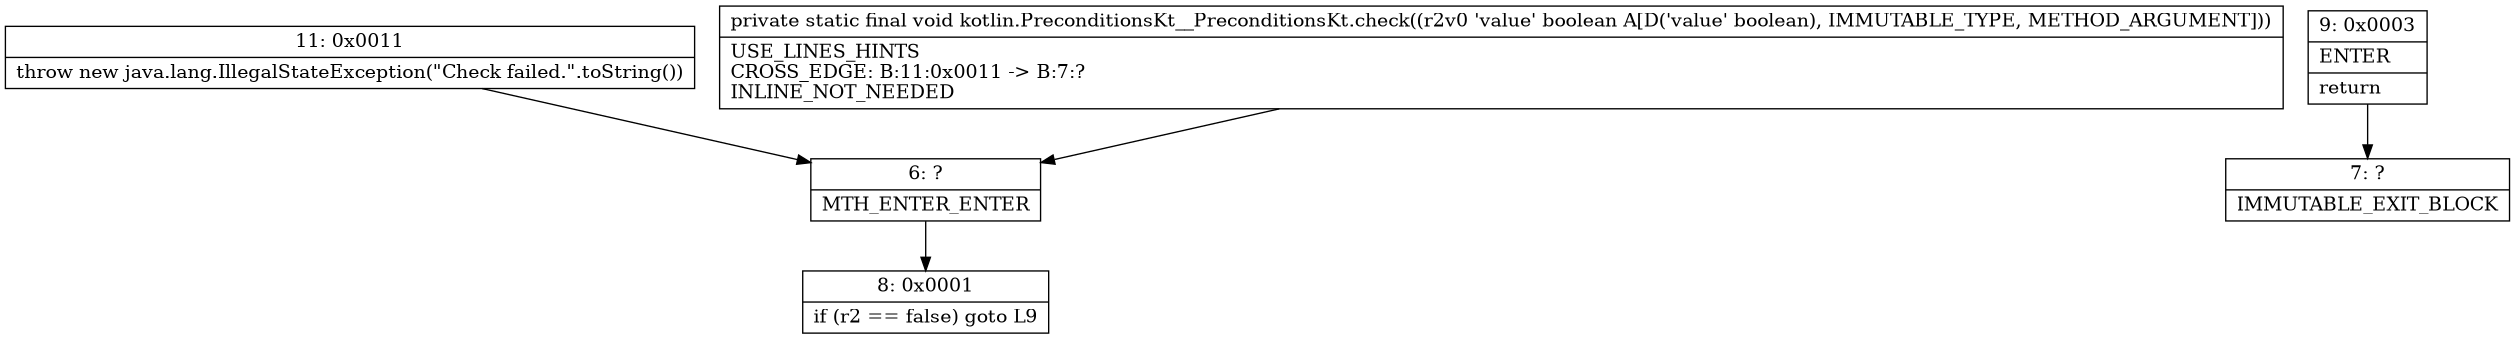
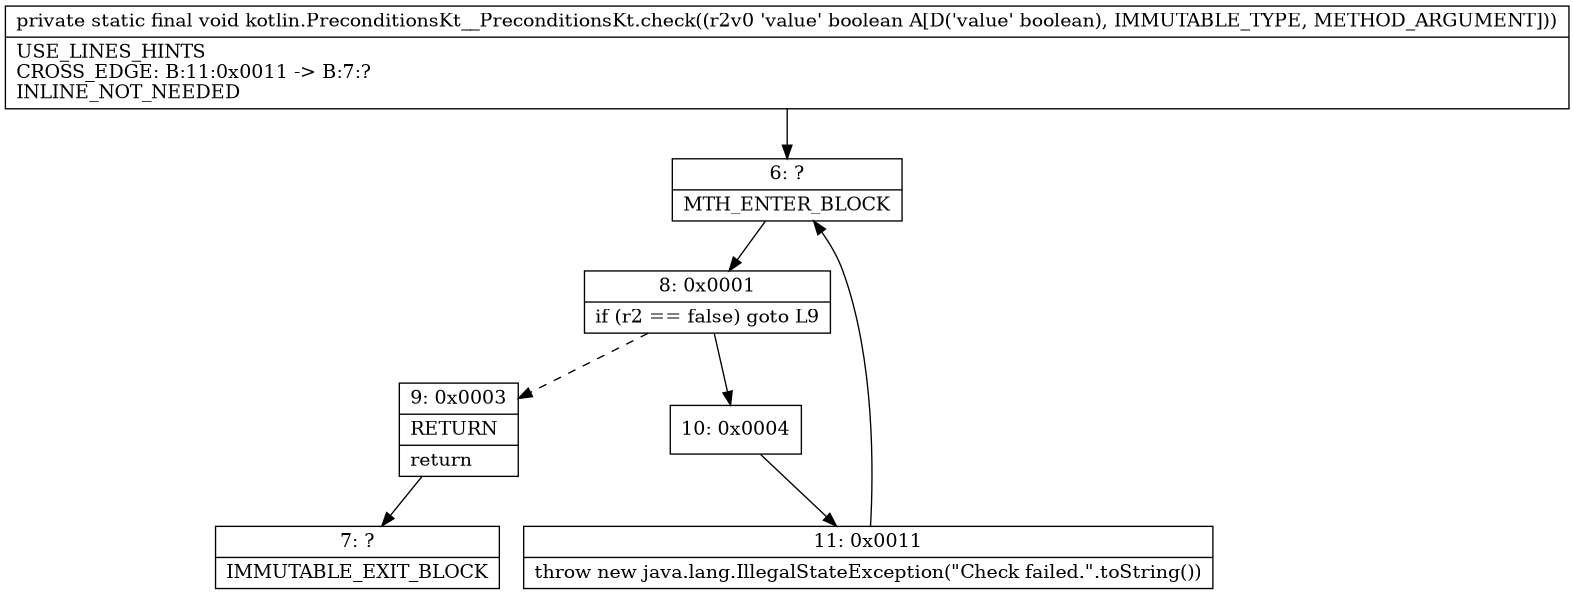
(2355, 57) -> (454, 429)
(926, 205) -> (787, 205)
none -> (589, 363)
none -> (736, 430)
